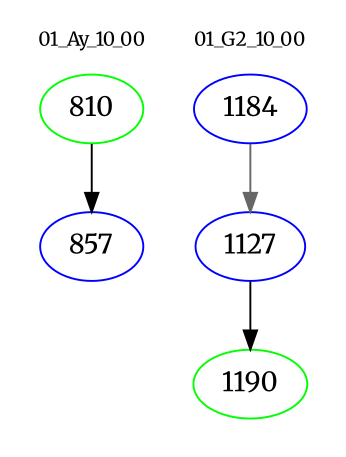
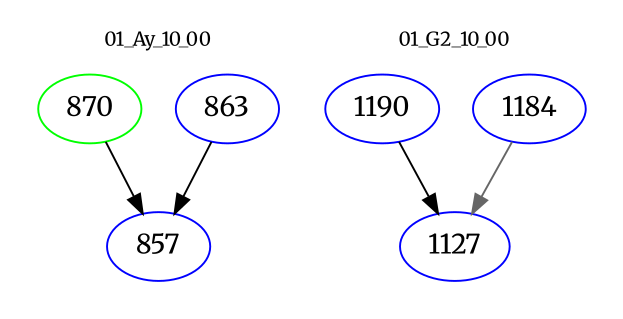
(92, 109) -> (90, 109)
none -> (227, 109)
(250, 306) -> (414, 169)
(250, 384) -> (382, 109)
